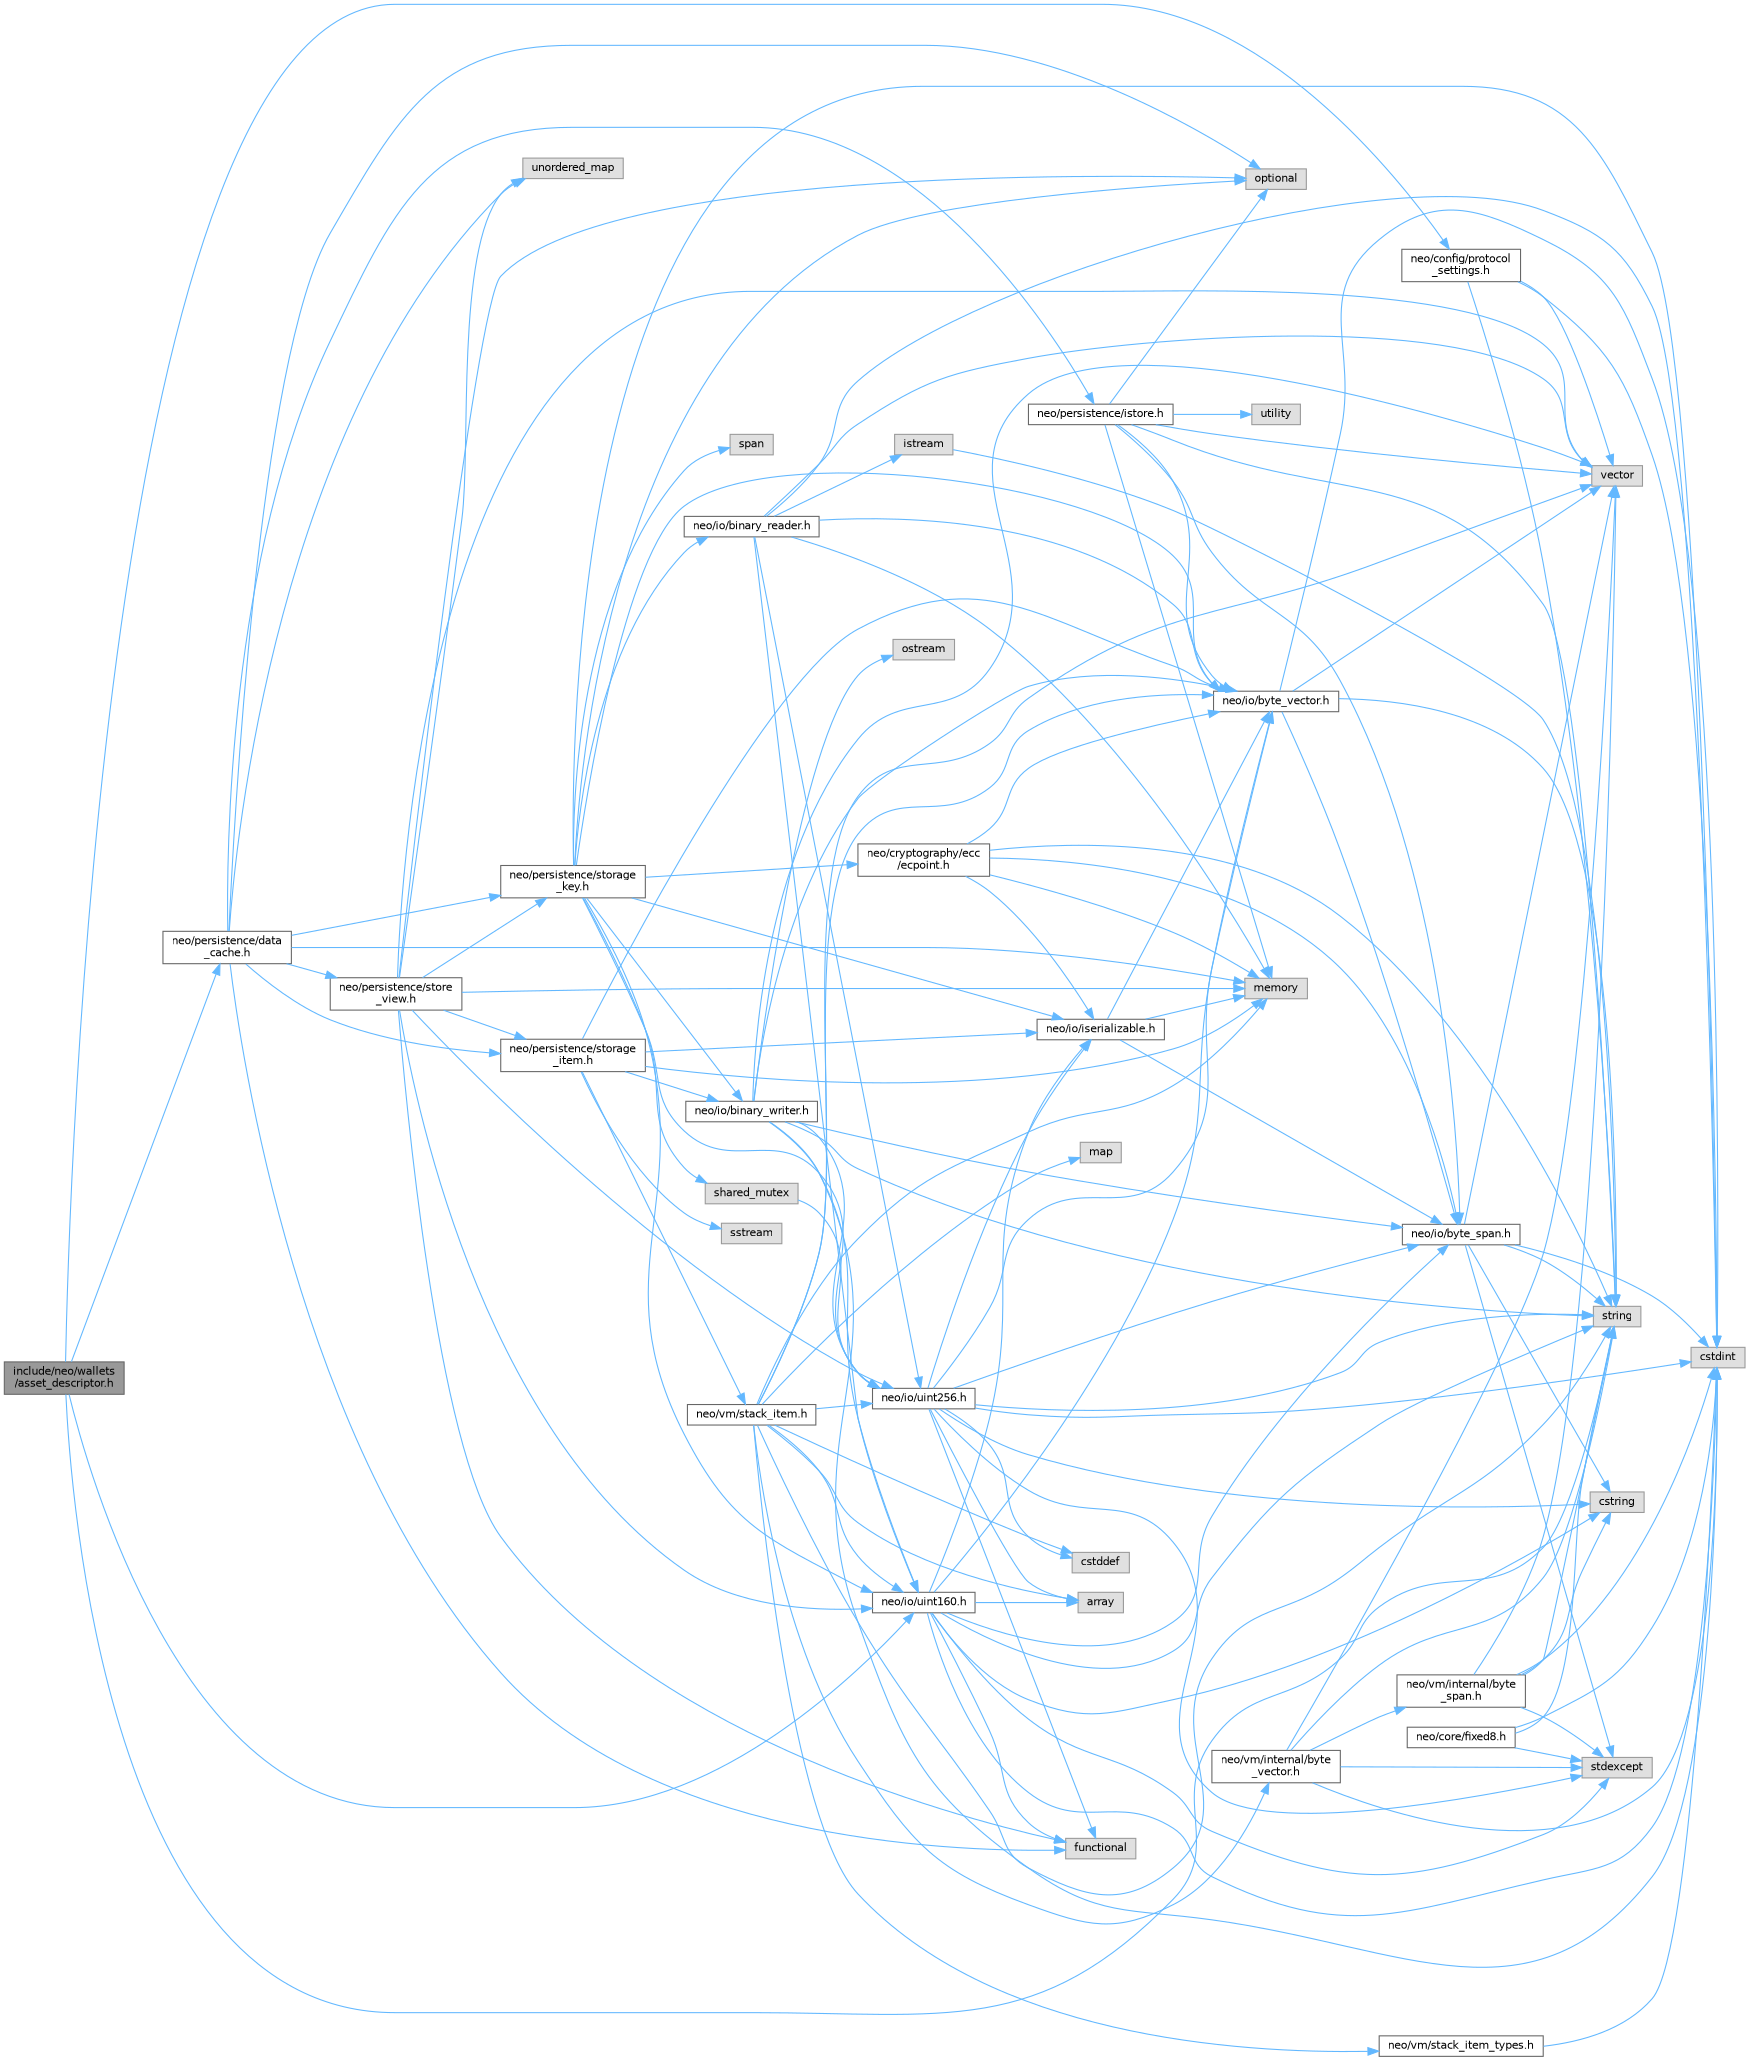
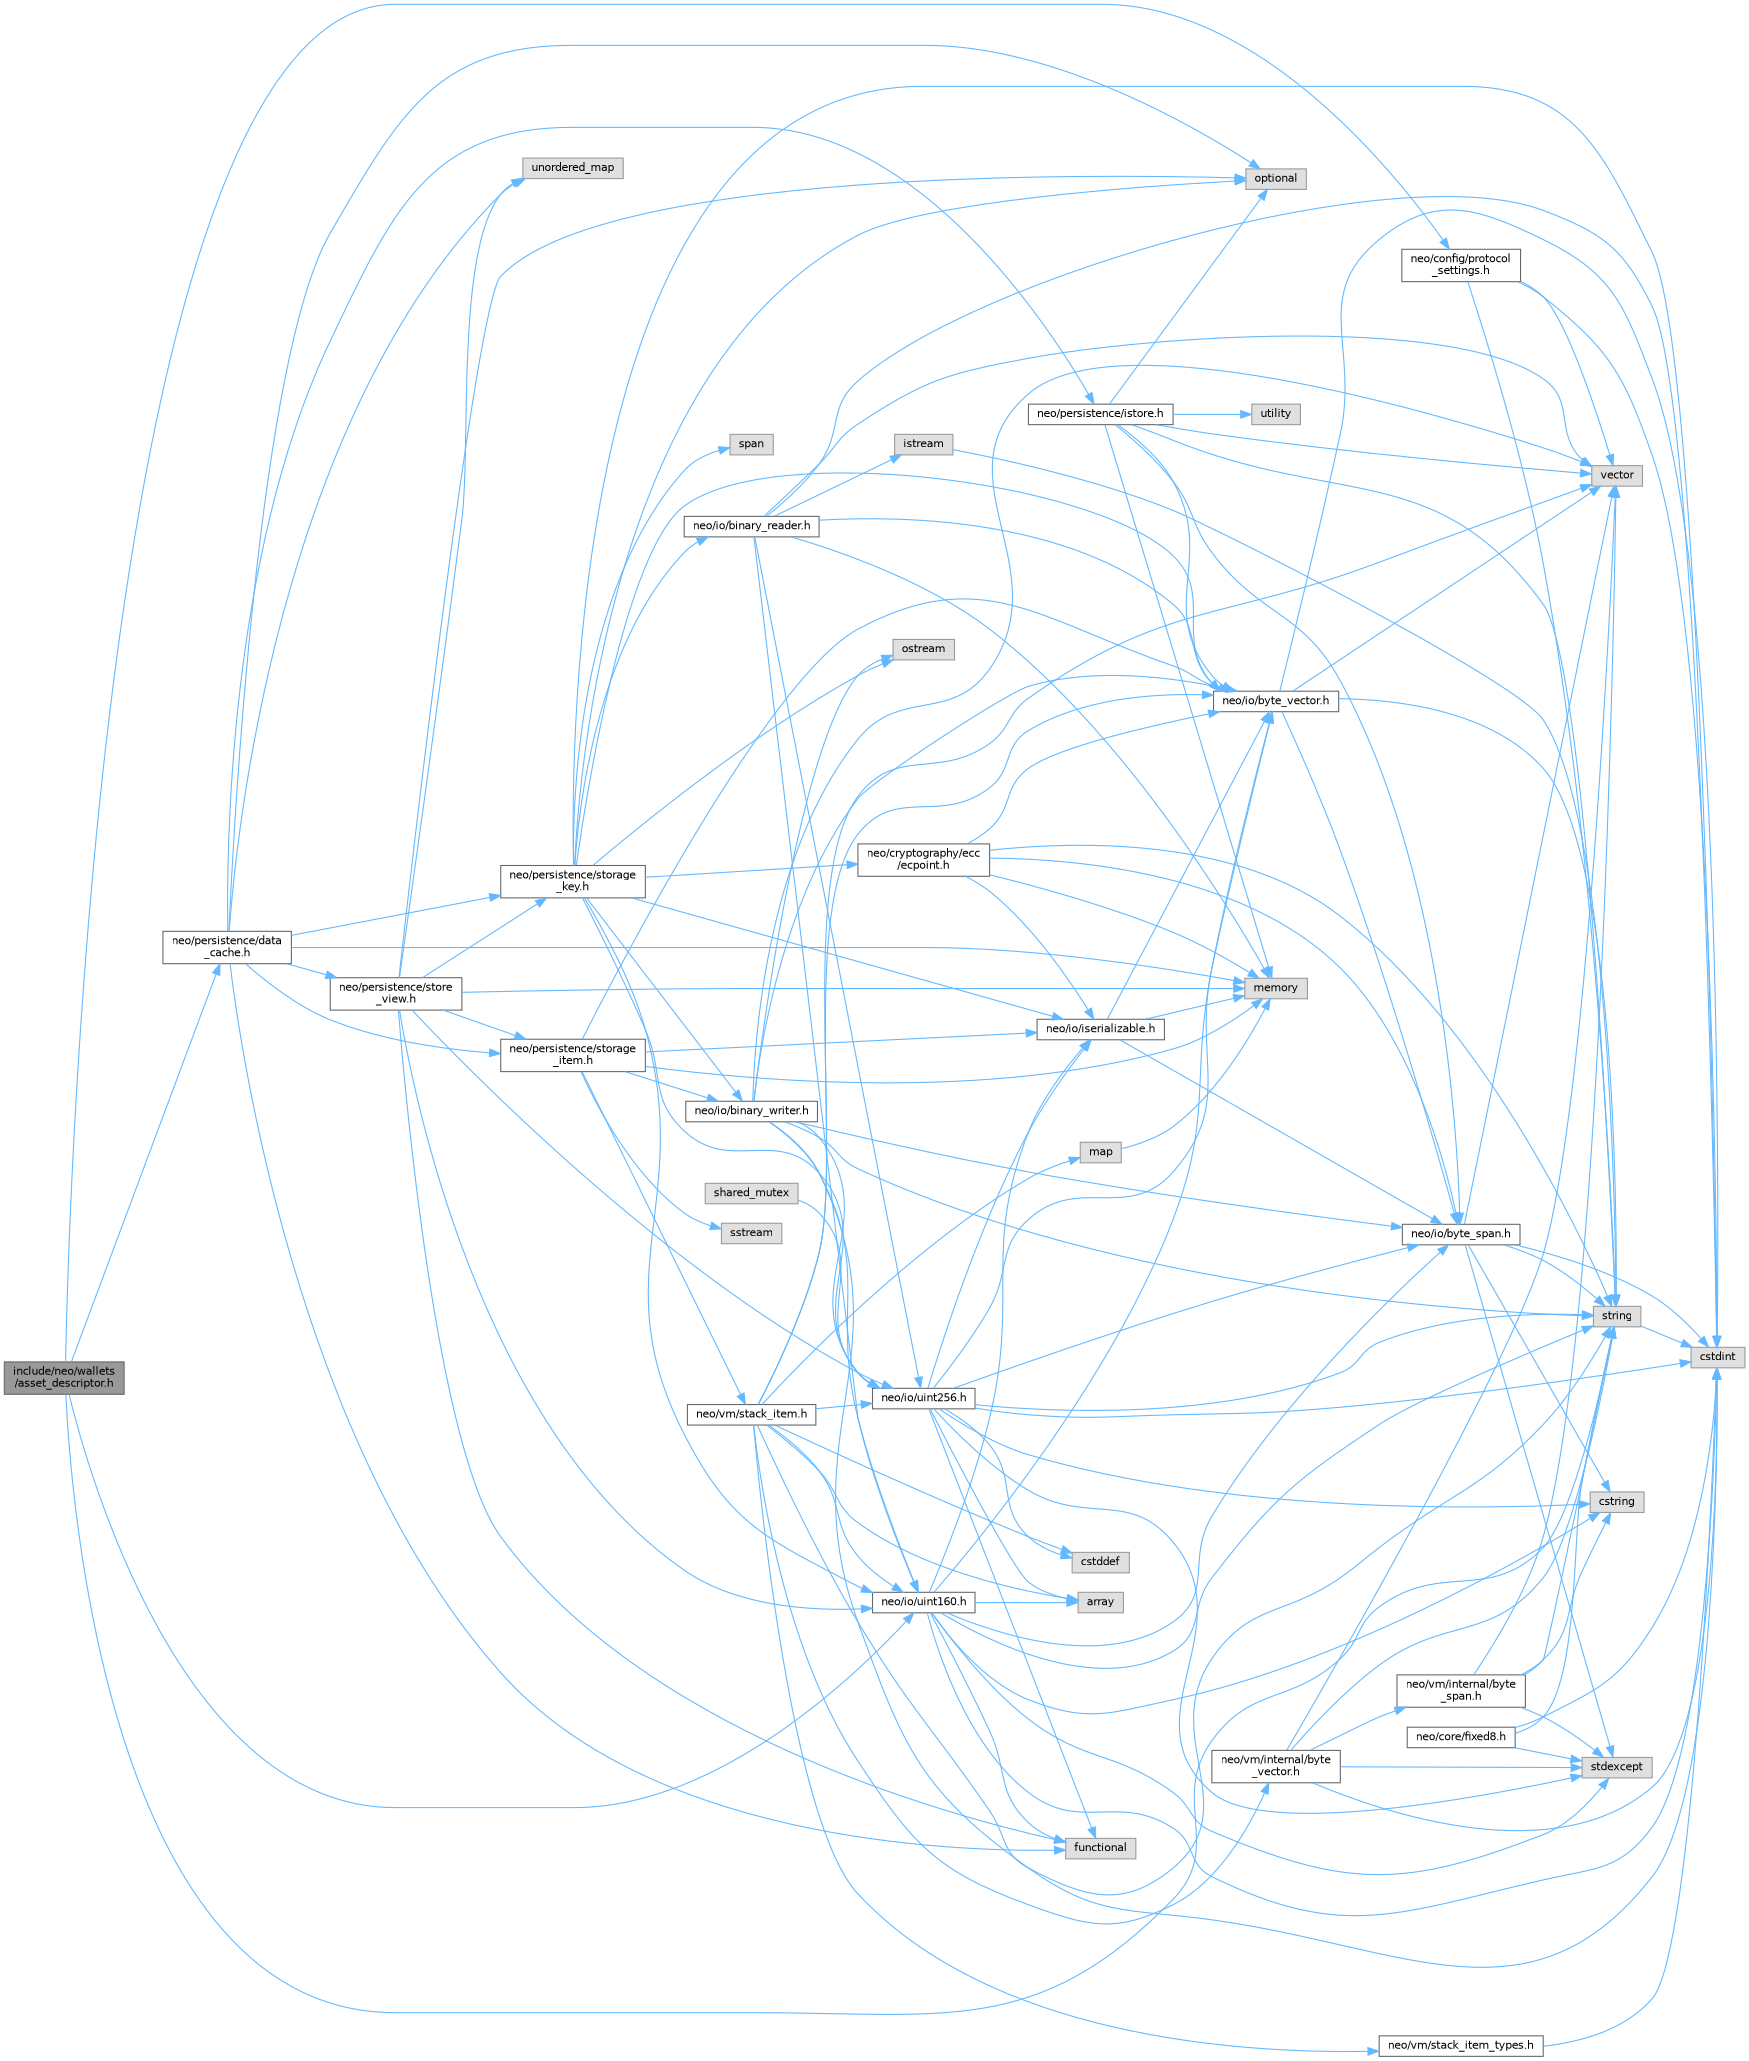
(794, 291) -> none
(648, 1038) -> (732, 756)
(955, 1166) -> (1217, 1082)
(1641, 1545) -> (1662, 1335)
